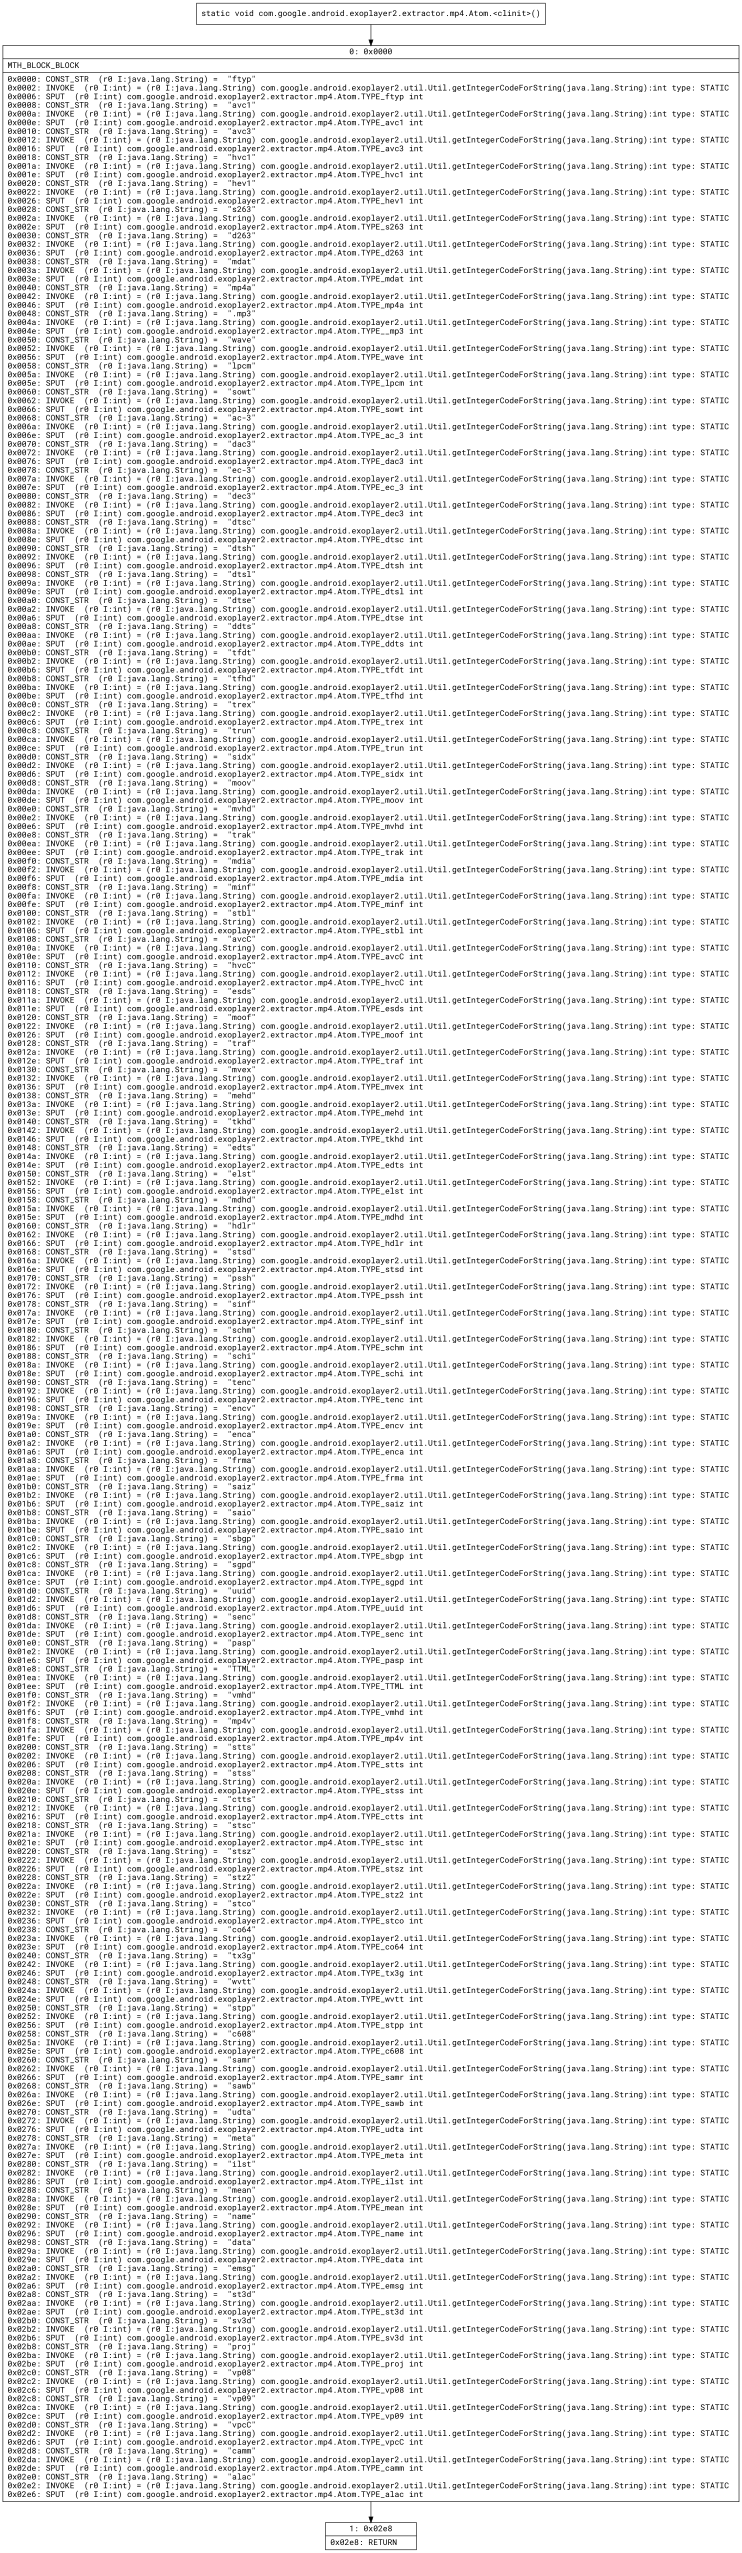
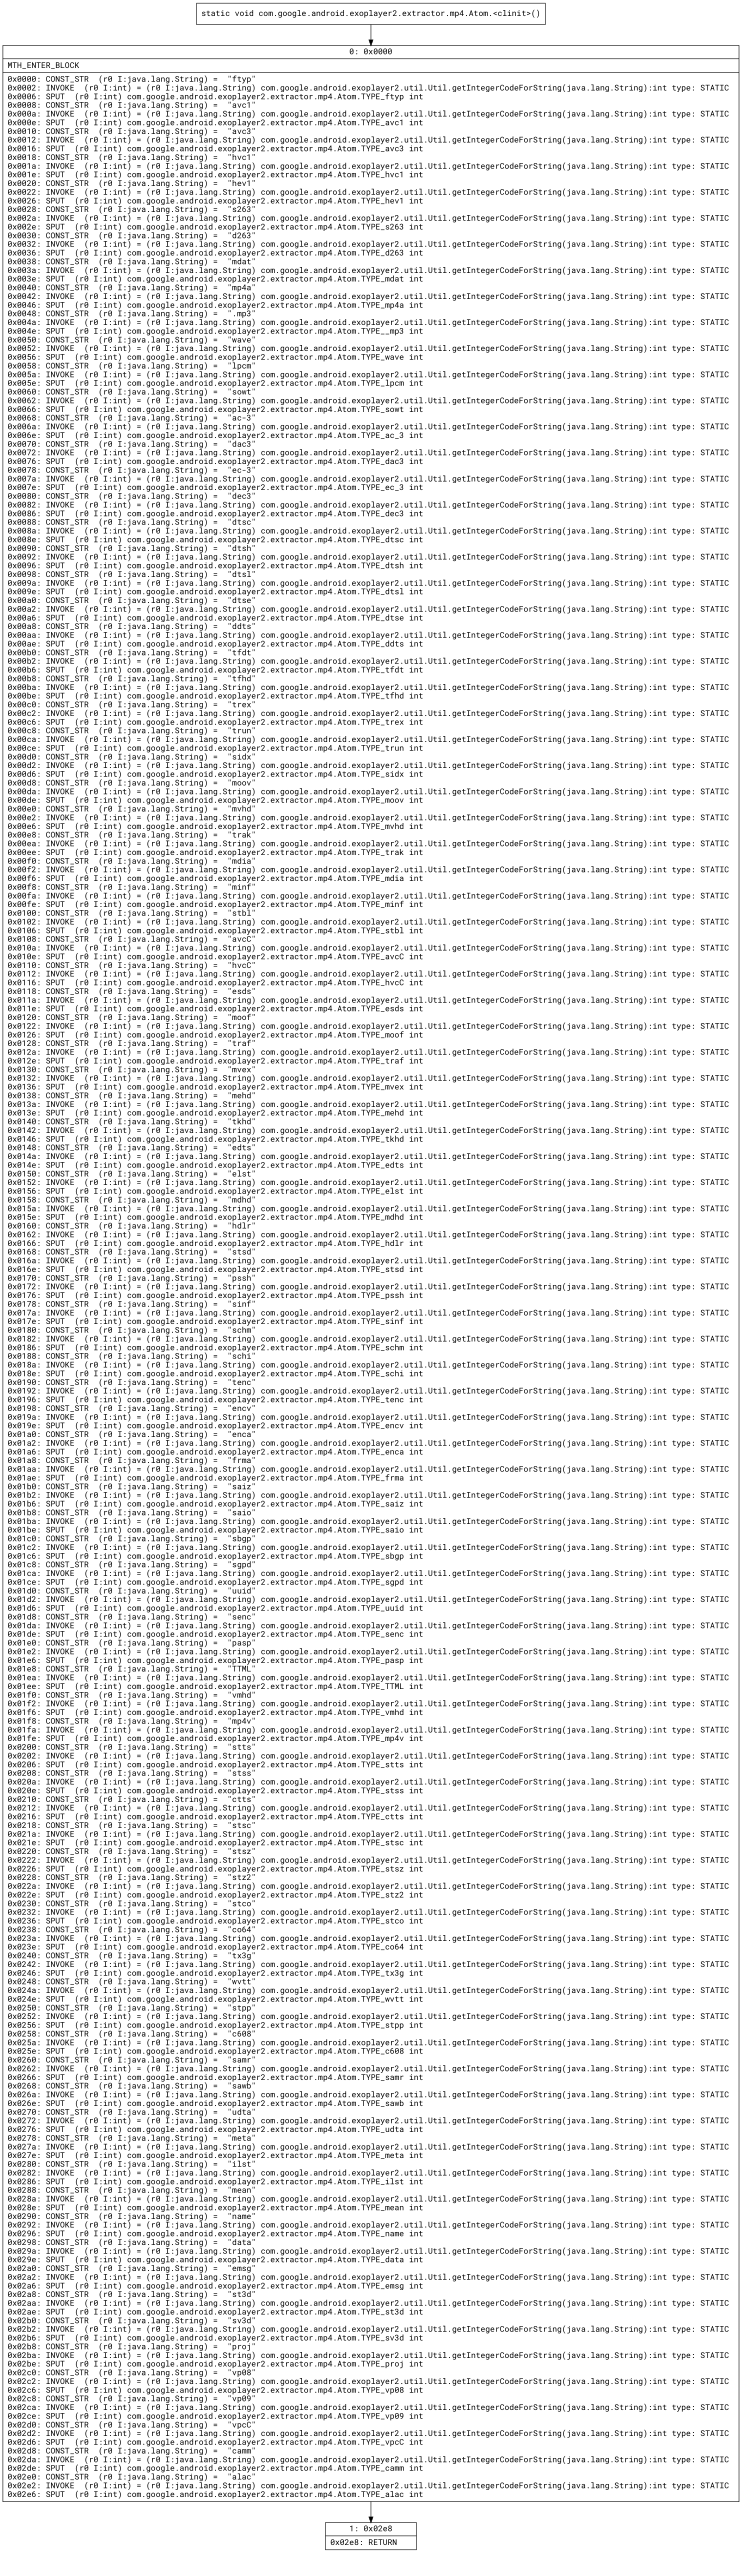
(43, 65) -> (43, 65)
